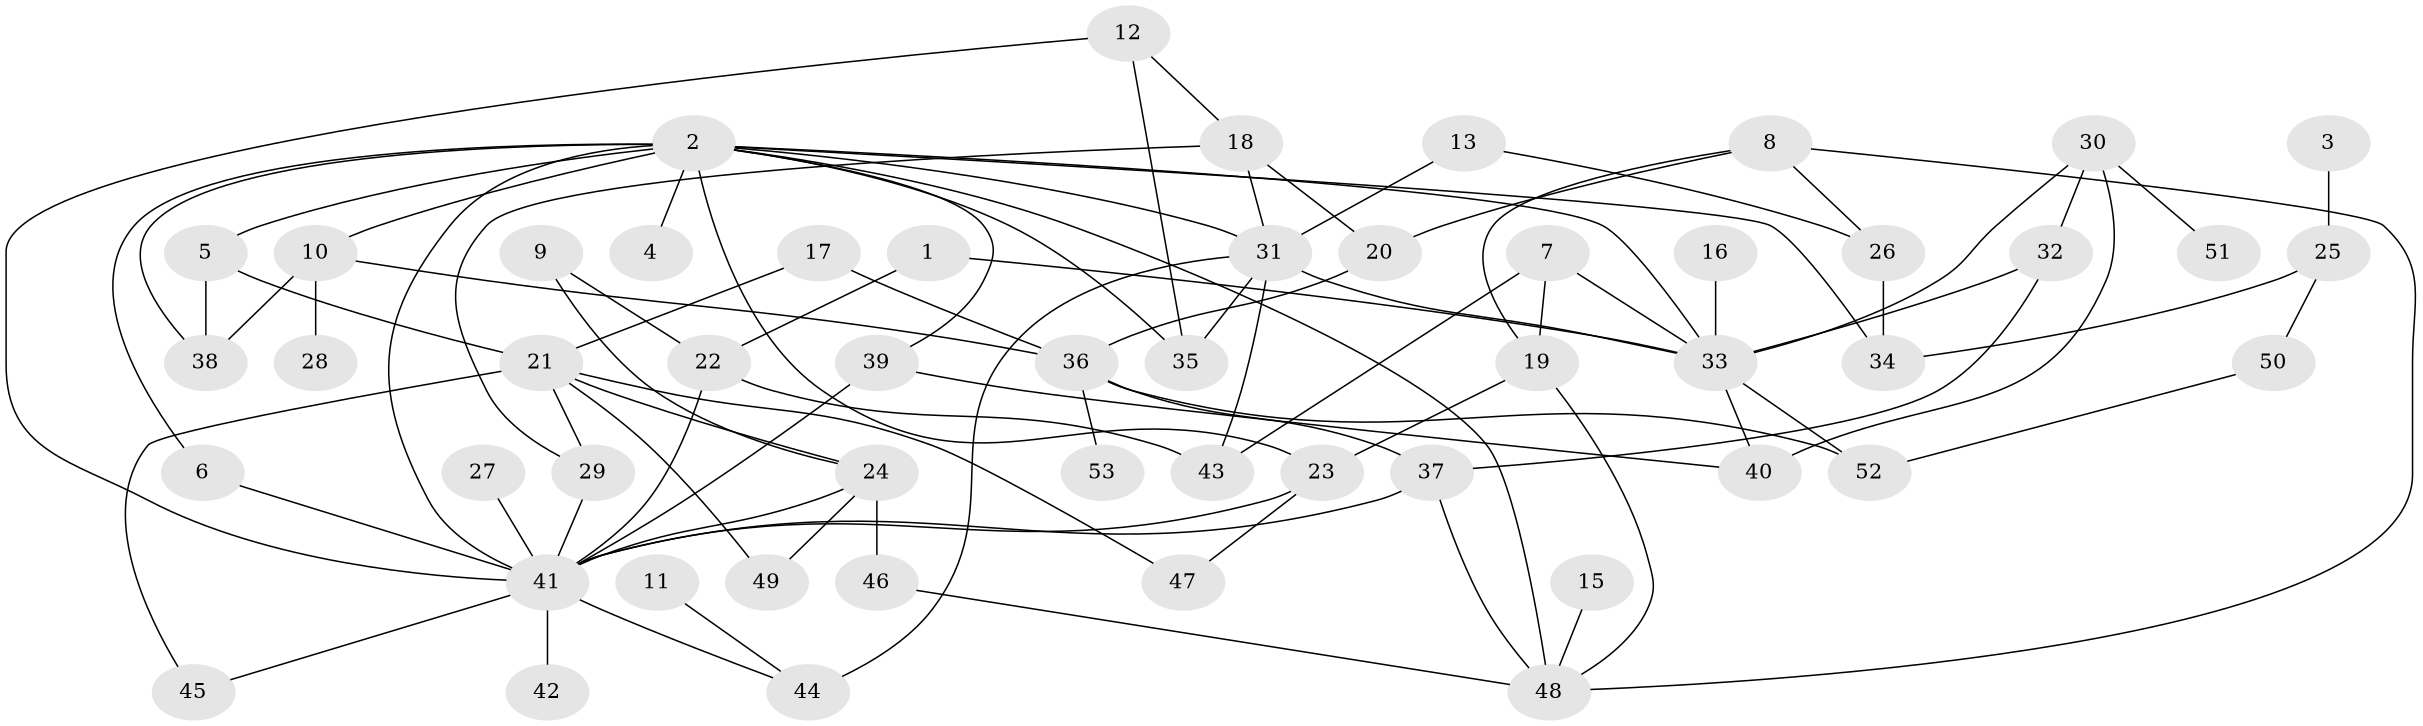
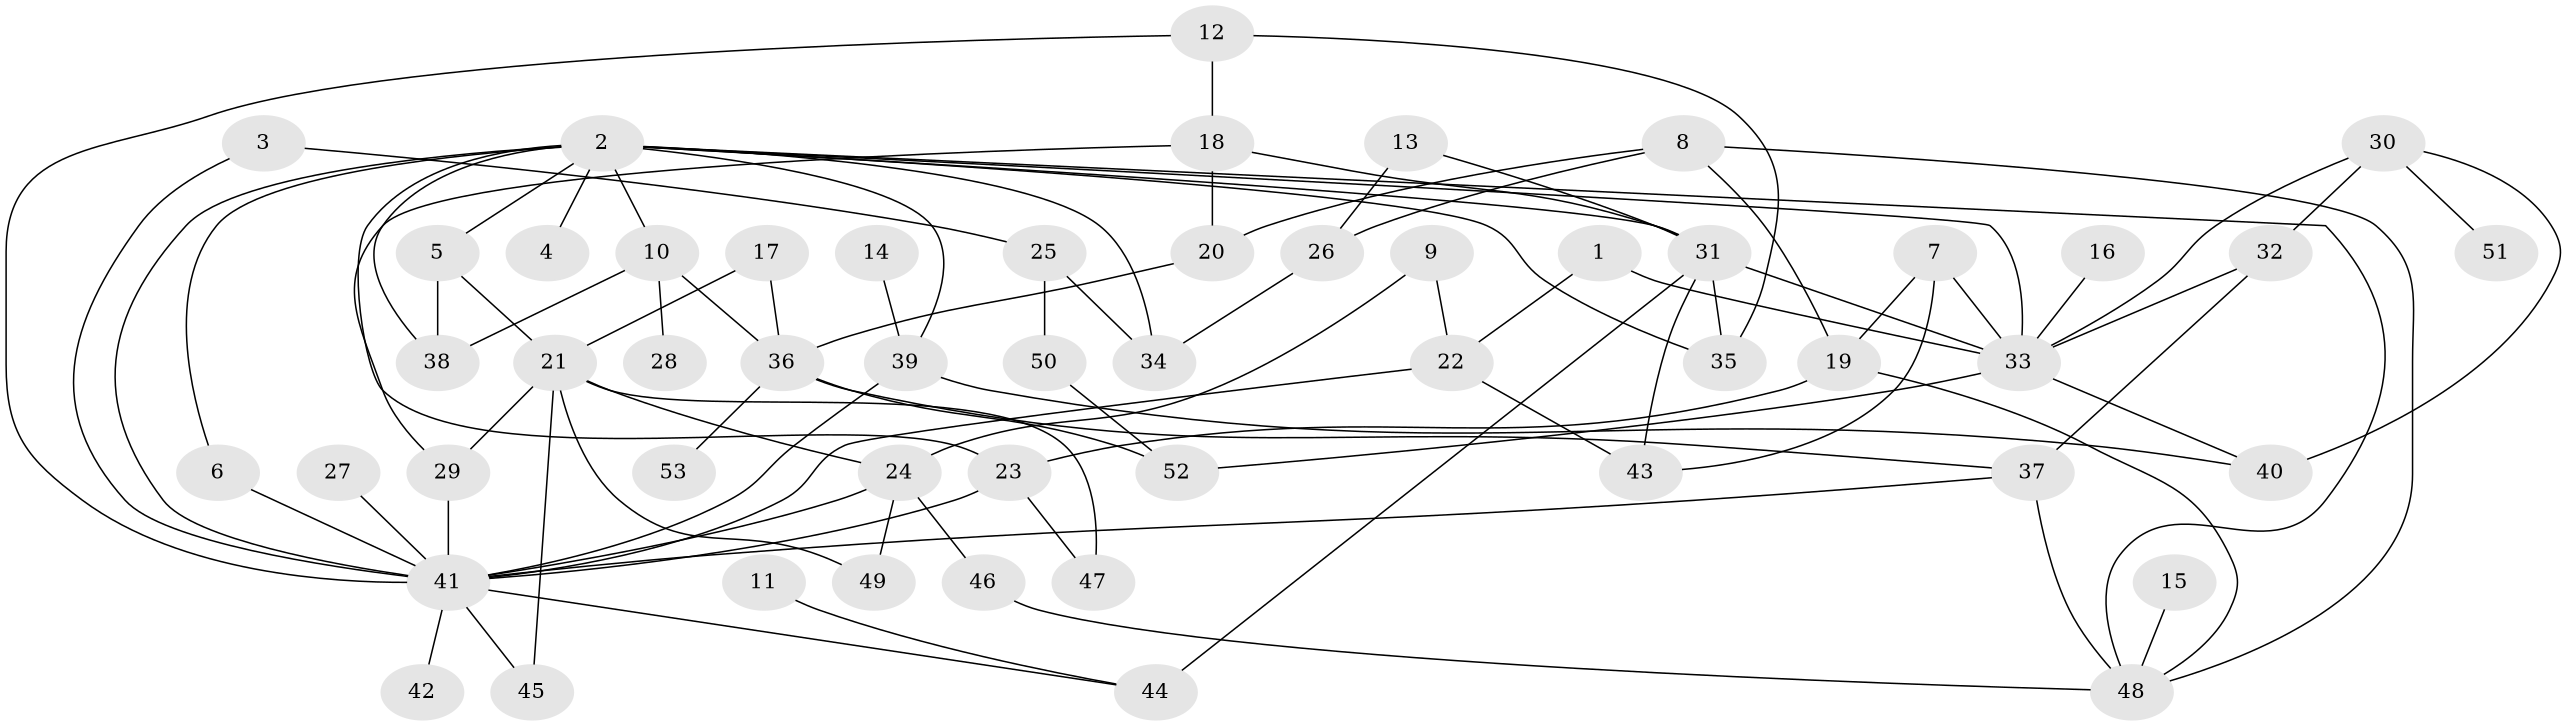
none -> (877, 253)
none -> (91, 450)
